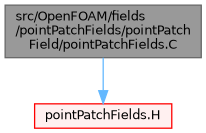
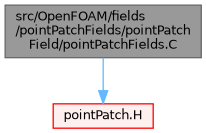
(103, 116) -> (103, 116)
